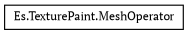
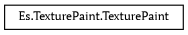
(94, 17) -> (94, 17)
